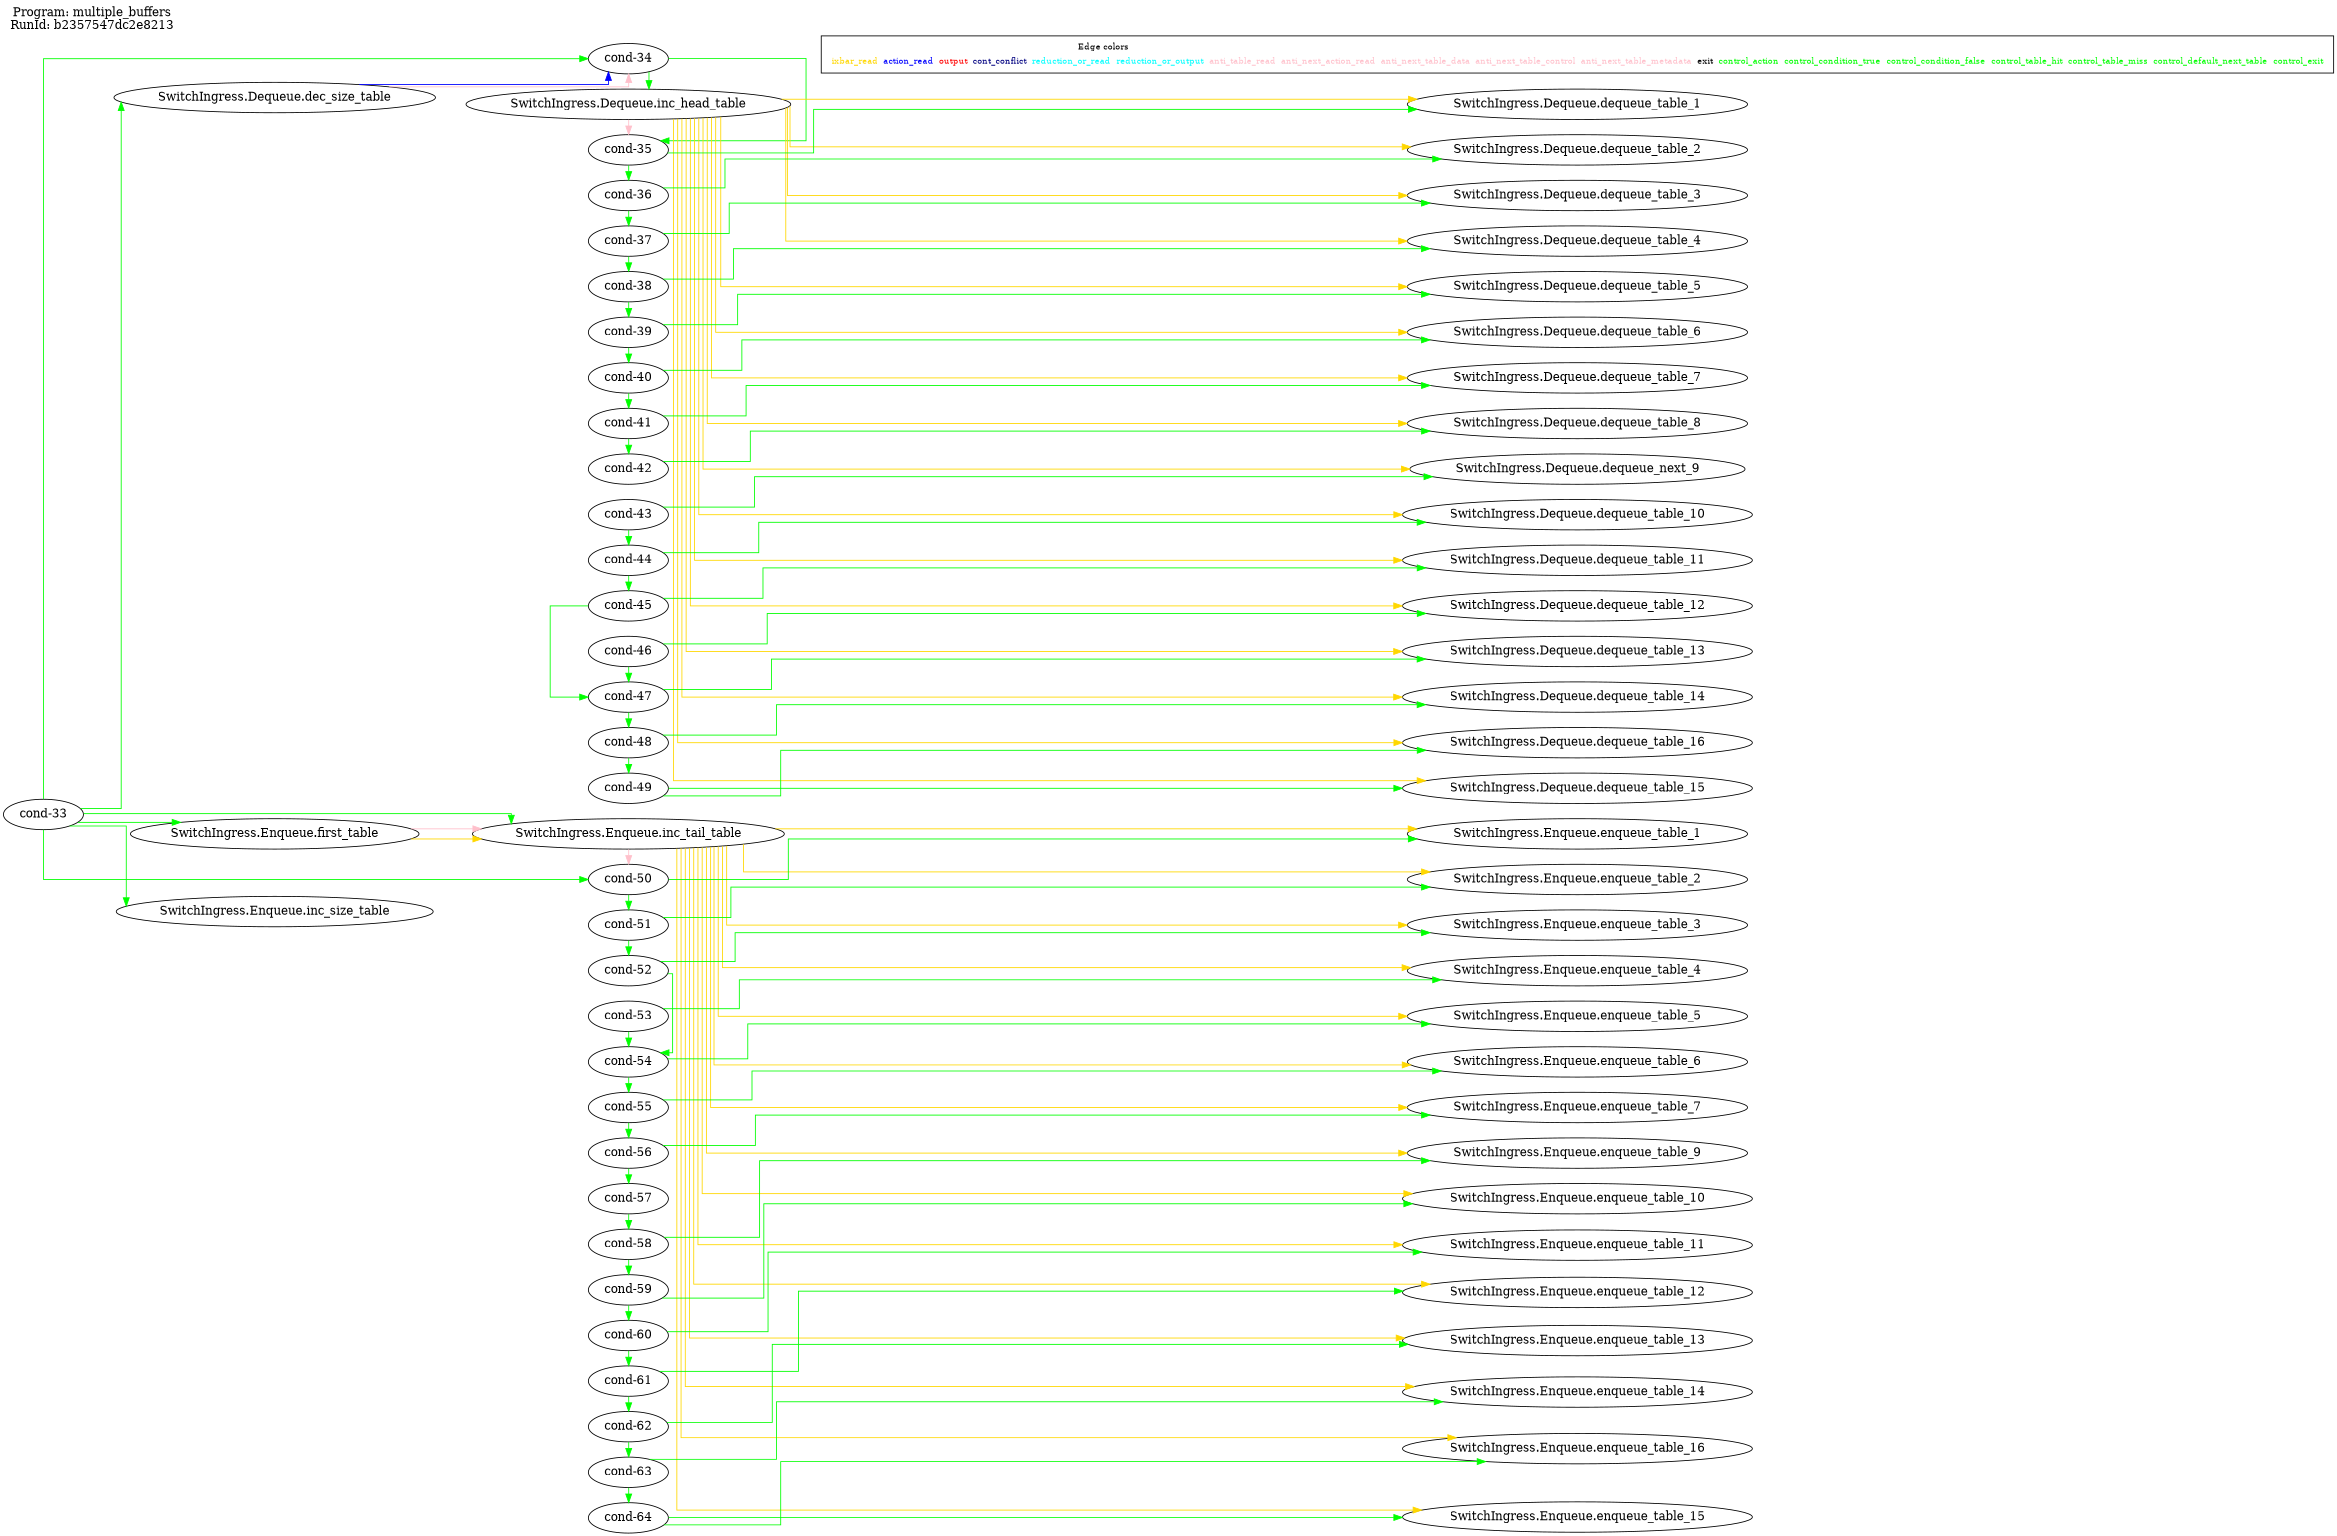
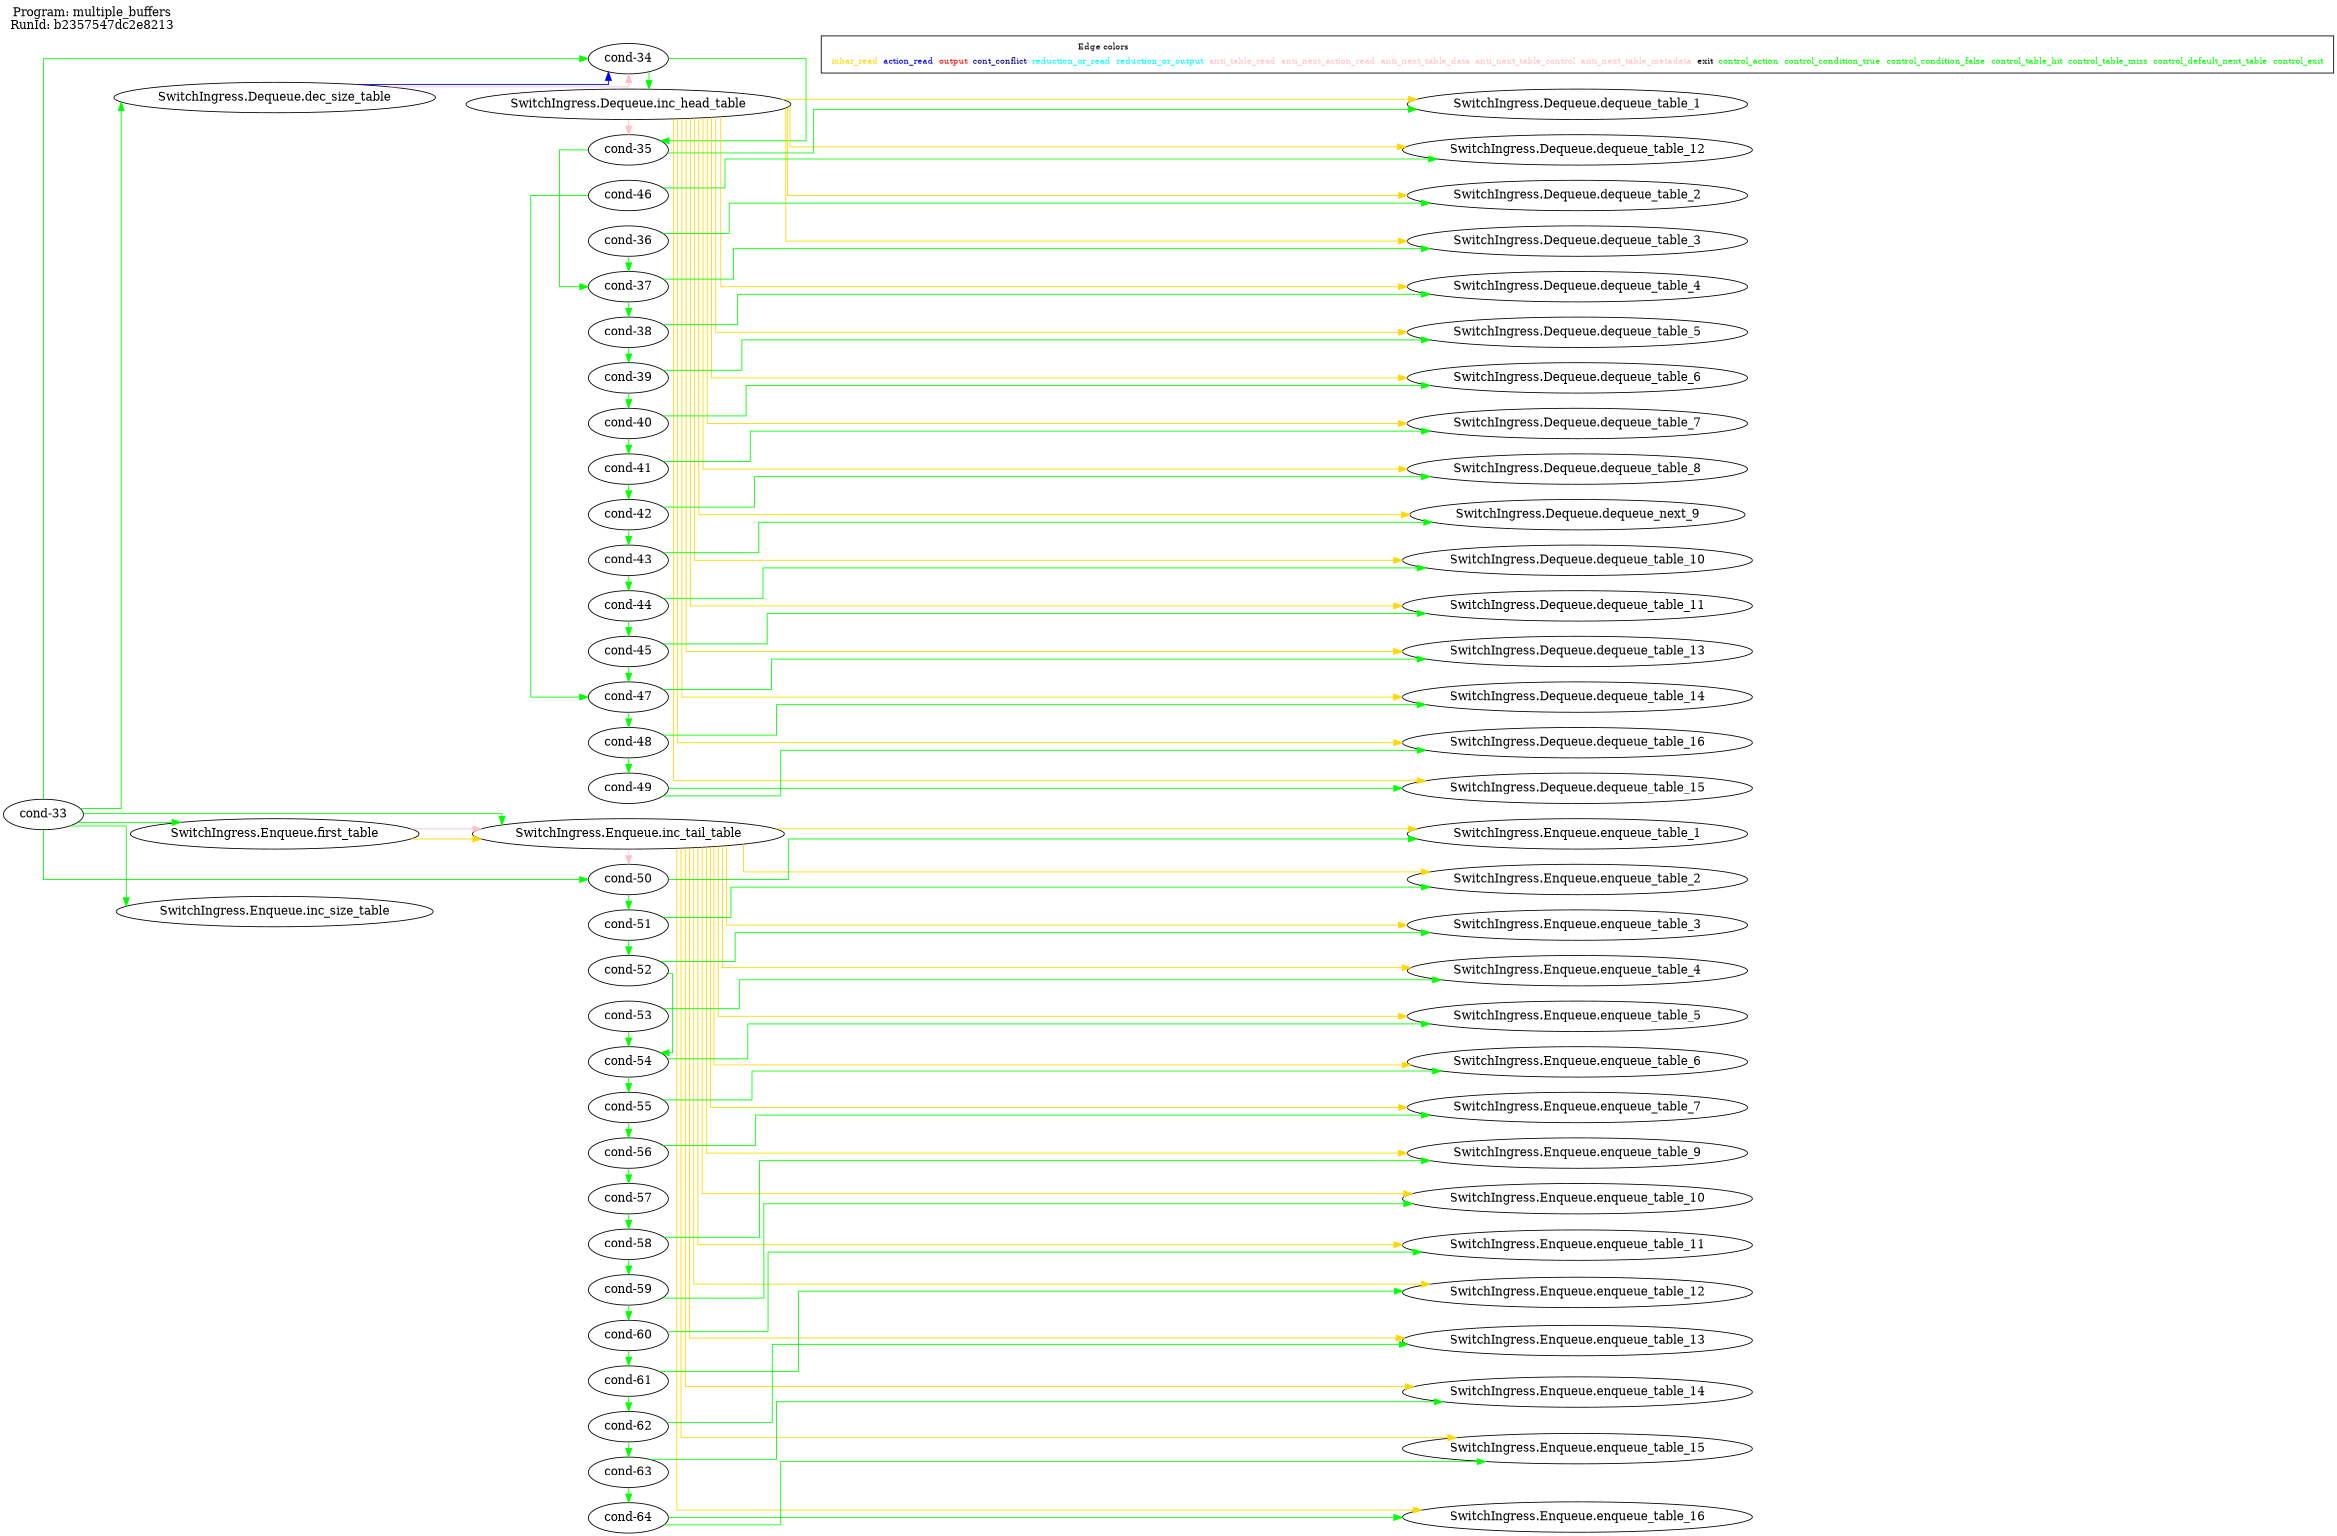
(629, 168) -> (559, 214)
none -> (629, 533)
